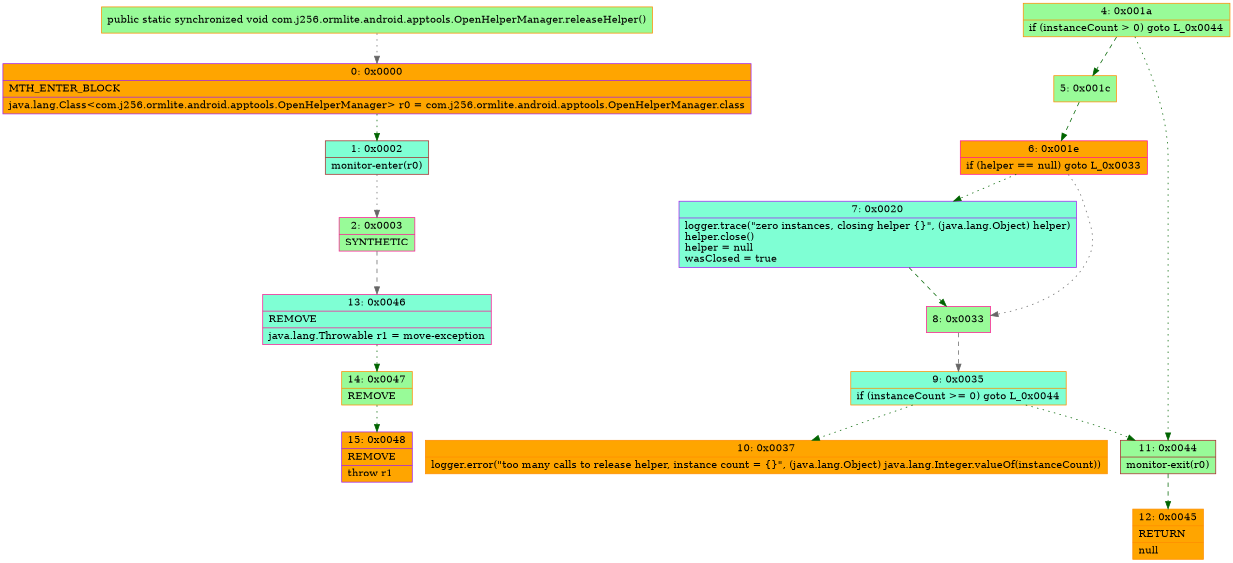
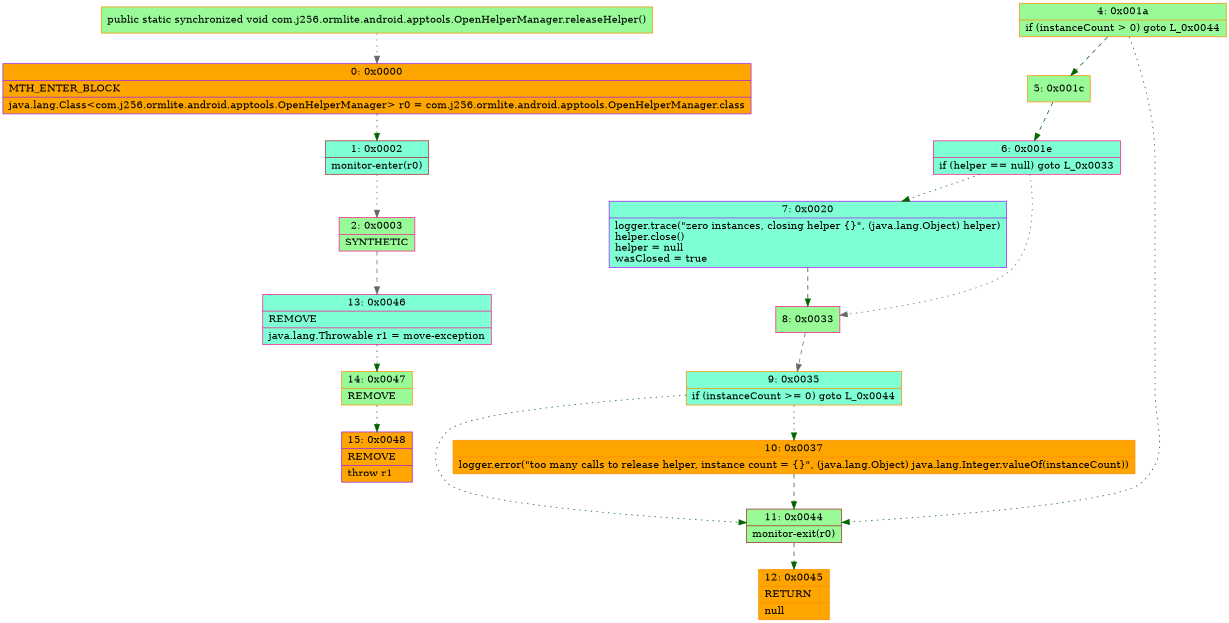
(1054, 158) -> (1027, 158)
none -> (794, 488)
